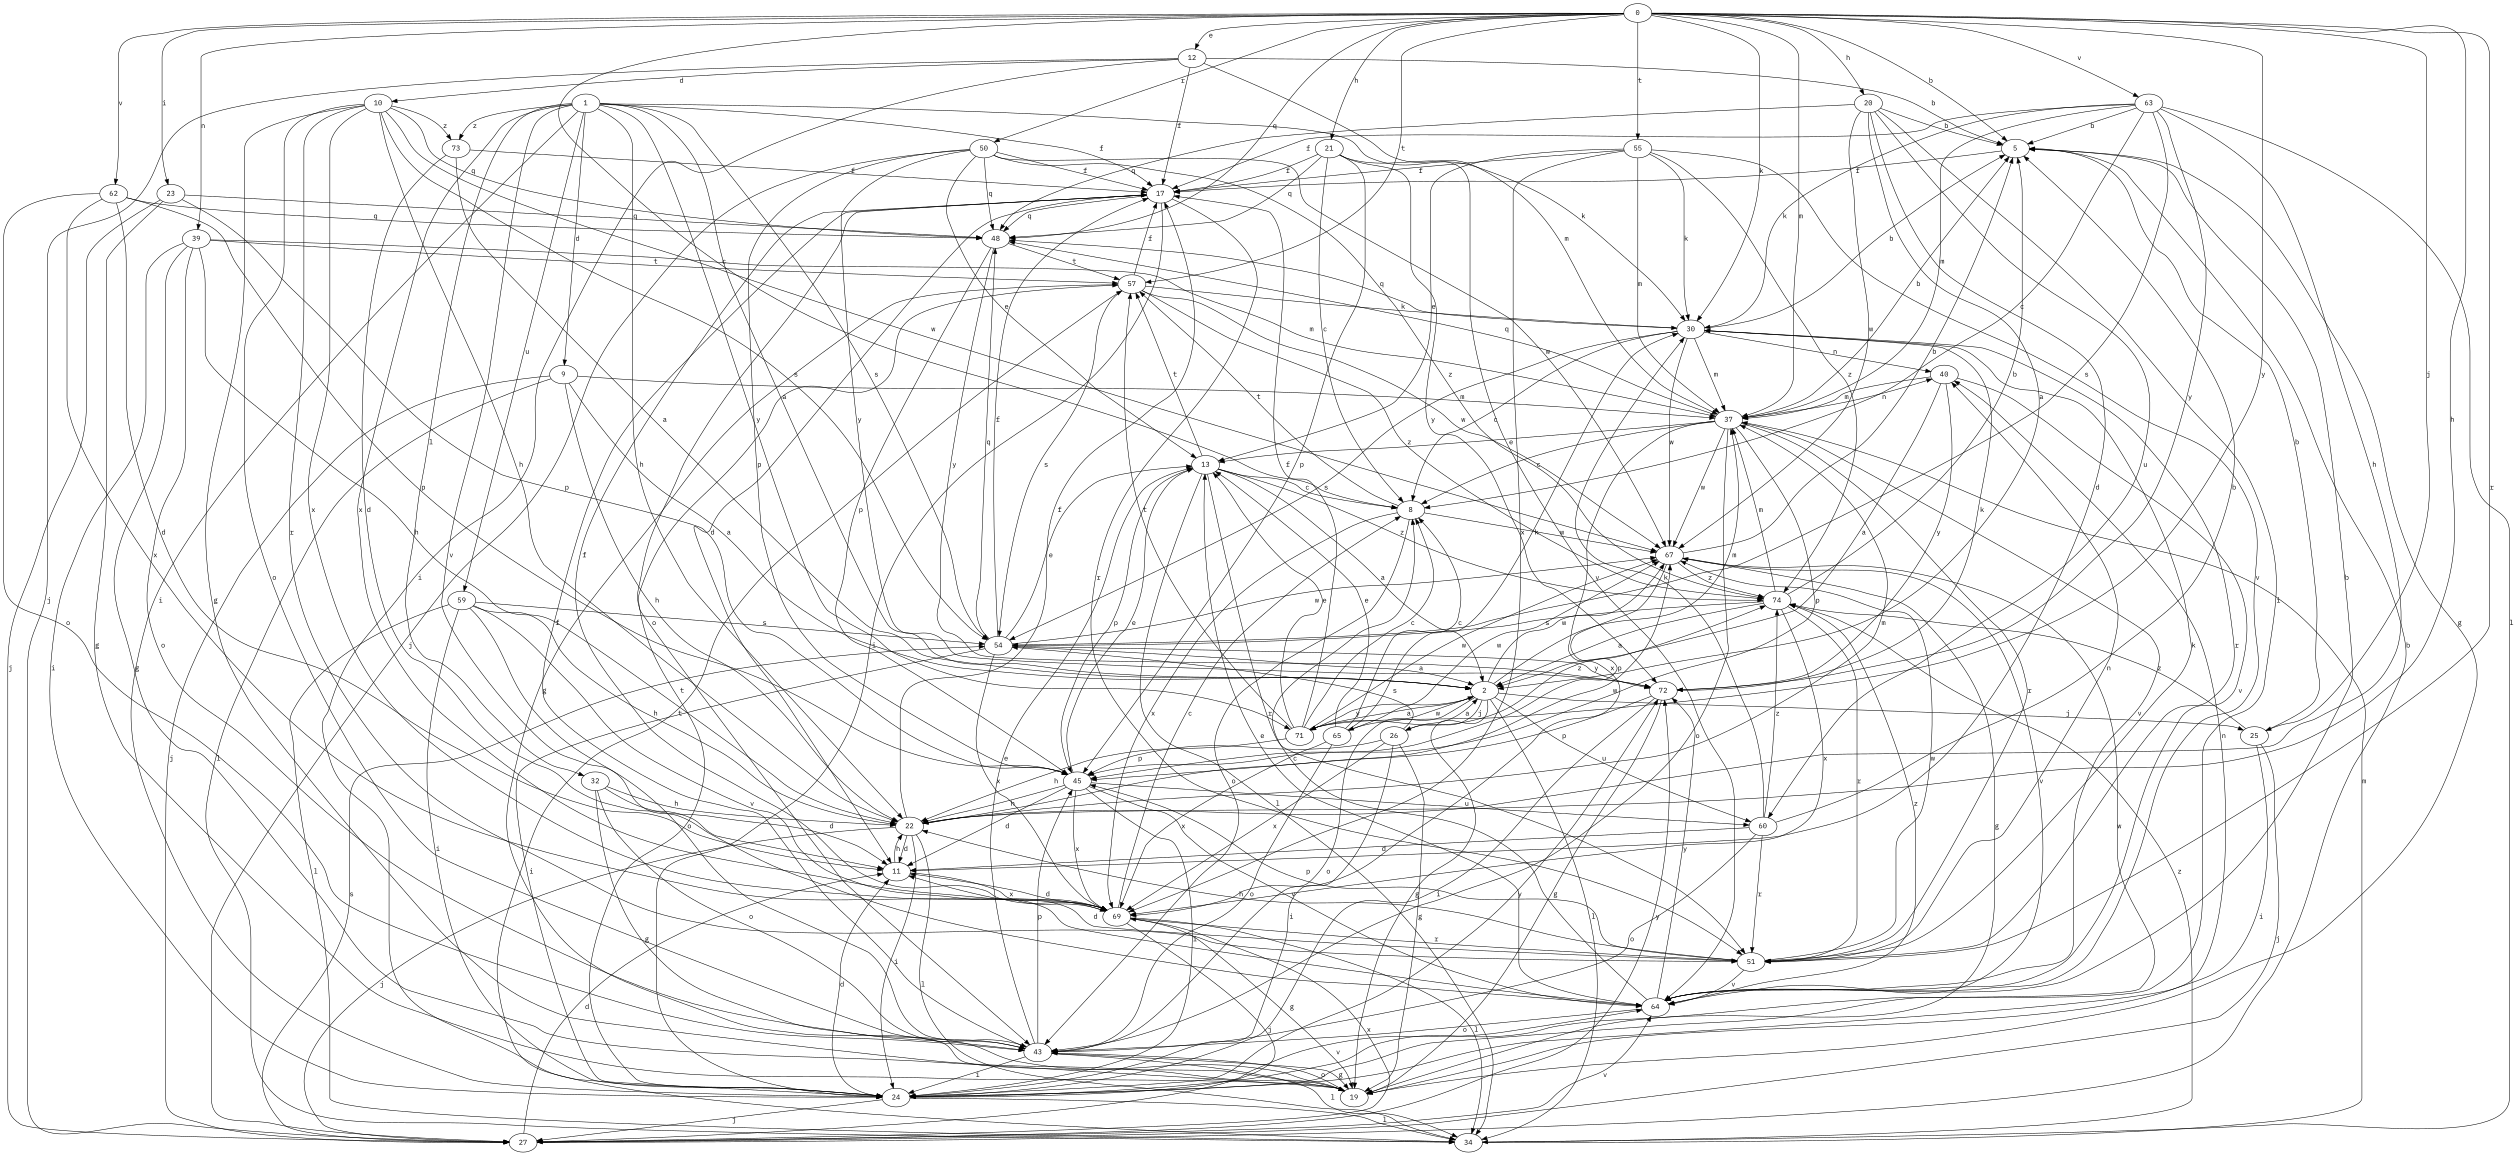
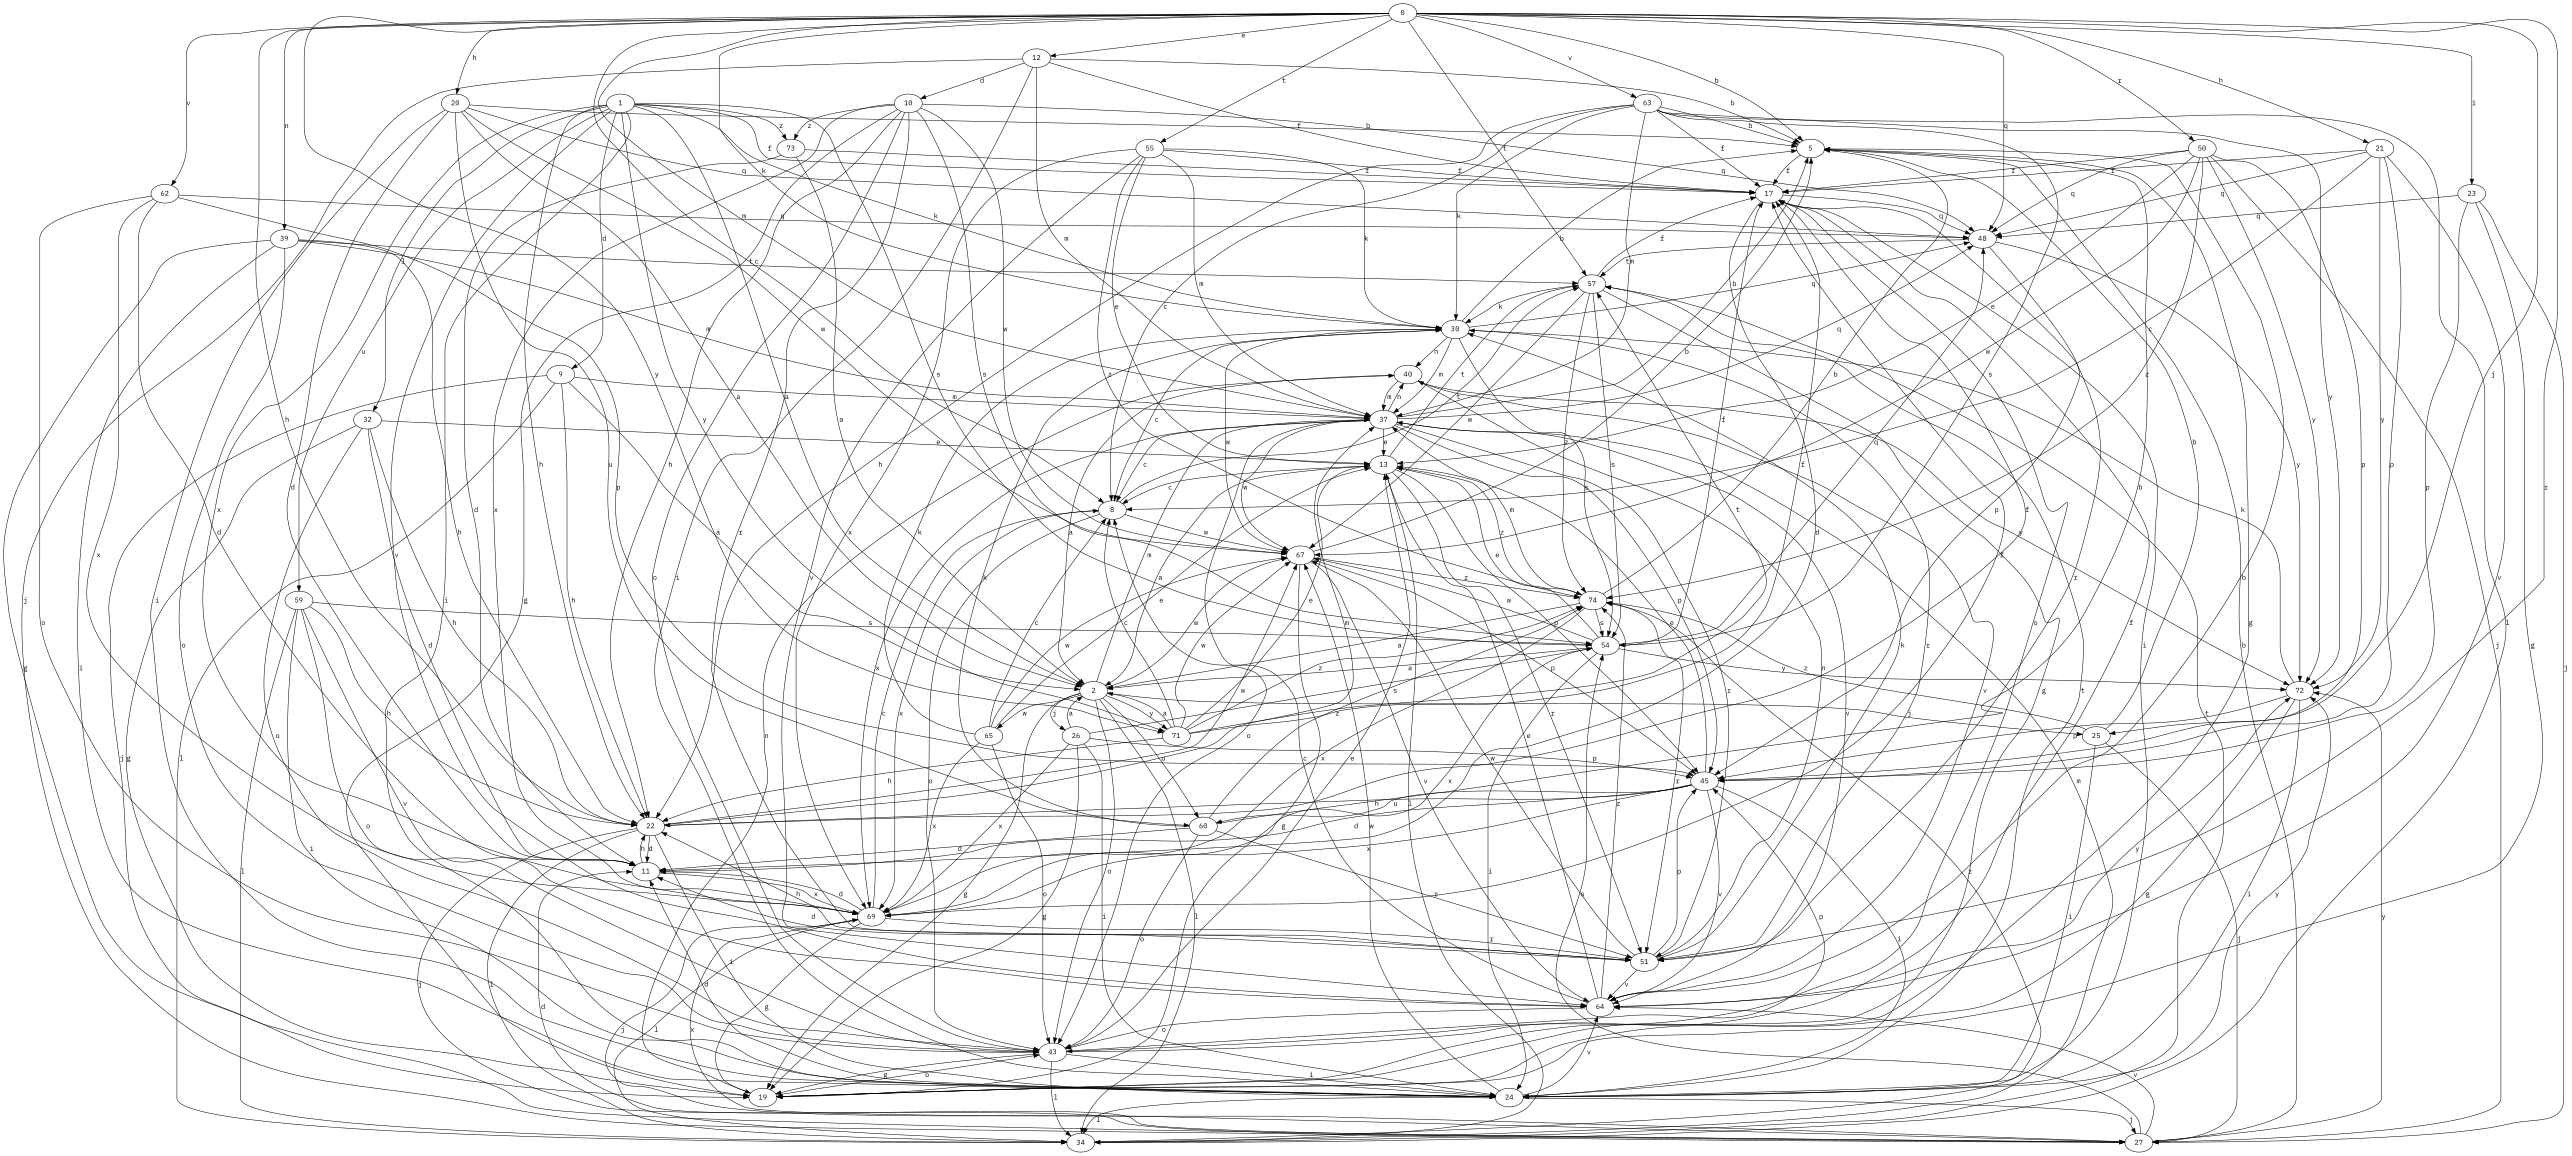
none -> (873, 442)
